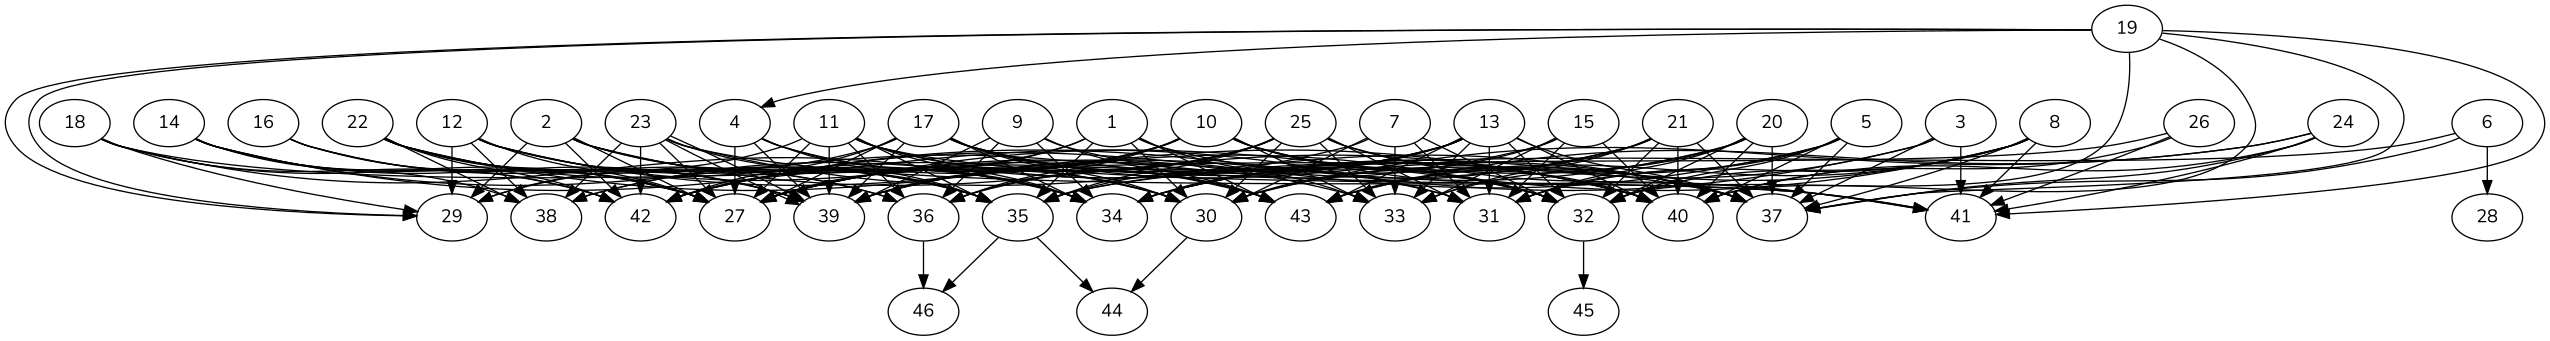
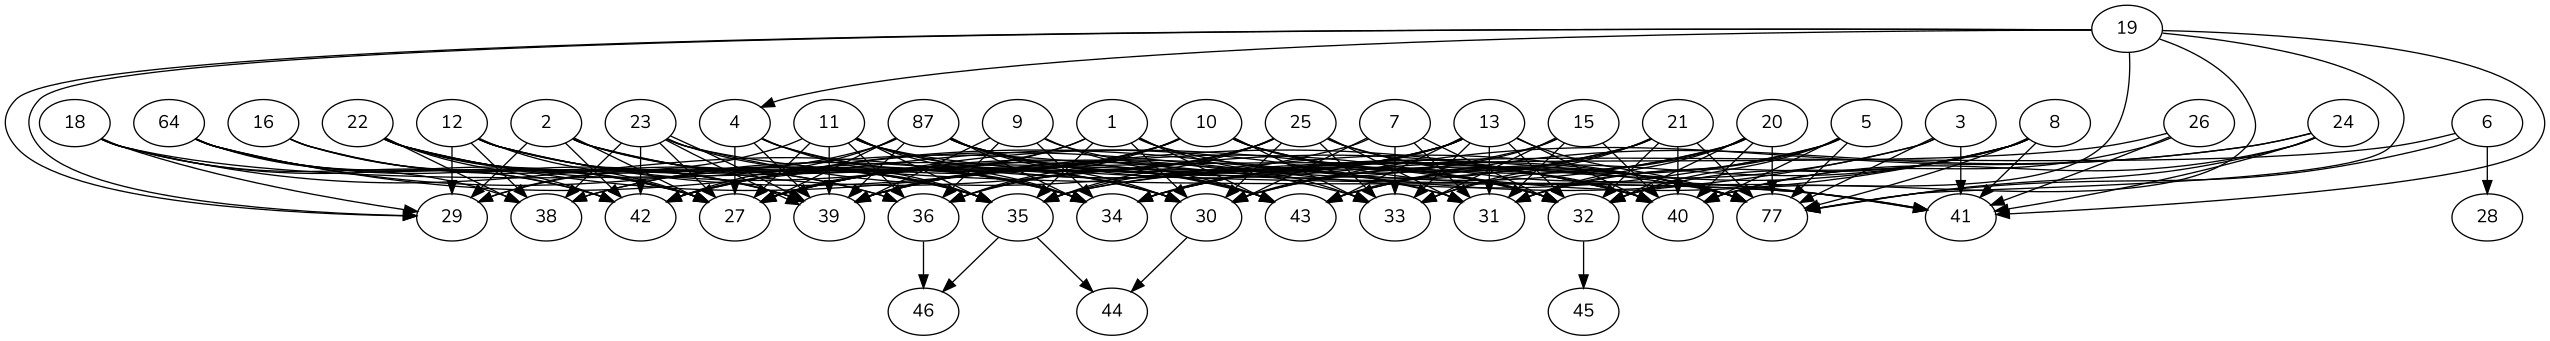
(169, 123) -> (169, 123)
(923, 123) -> (923, 123)
(1772, 217) -> (1772, 217)
